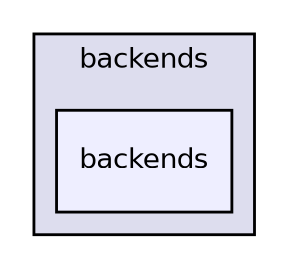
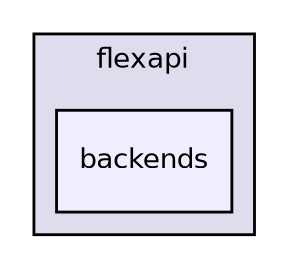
(144, 61) -> (144, 61)
